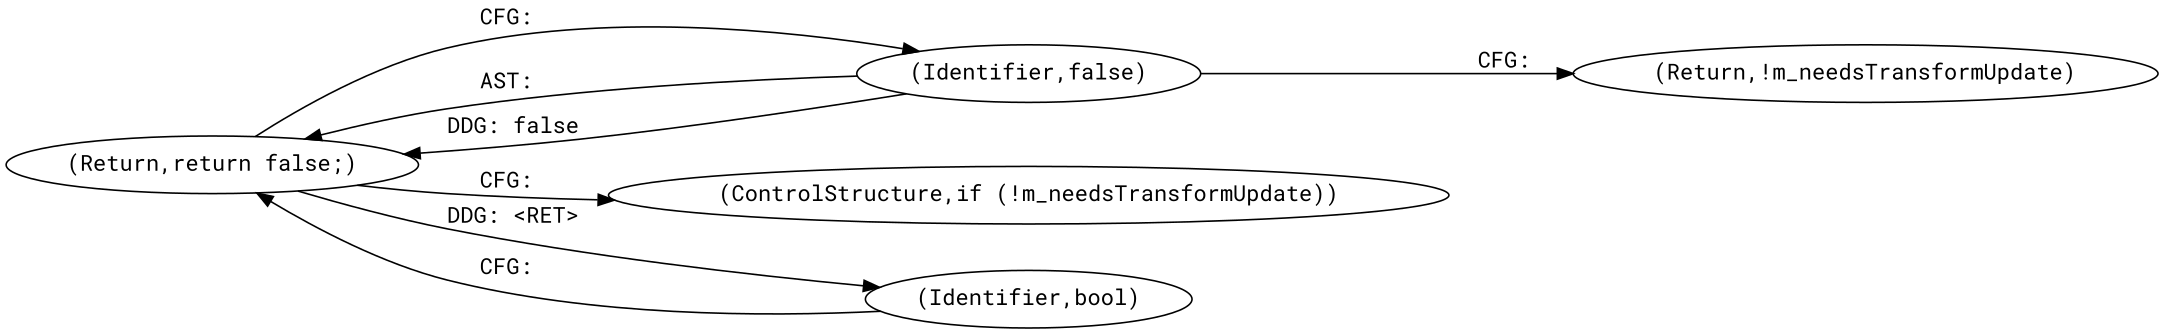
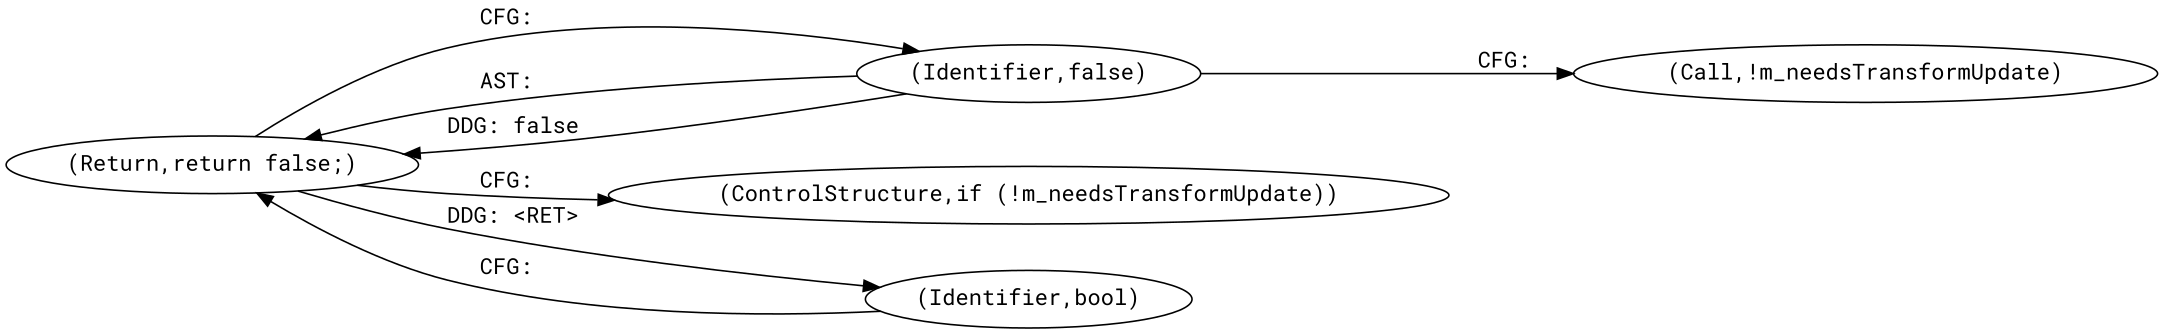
(1866, 74) -> (1866, 74)
